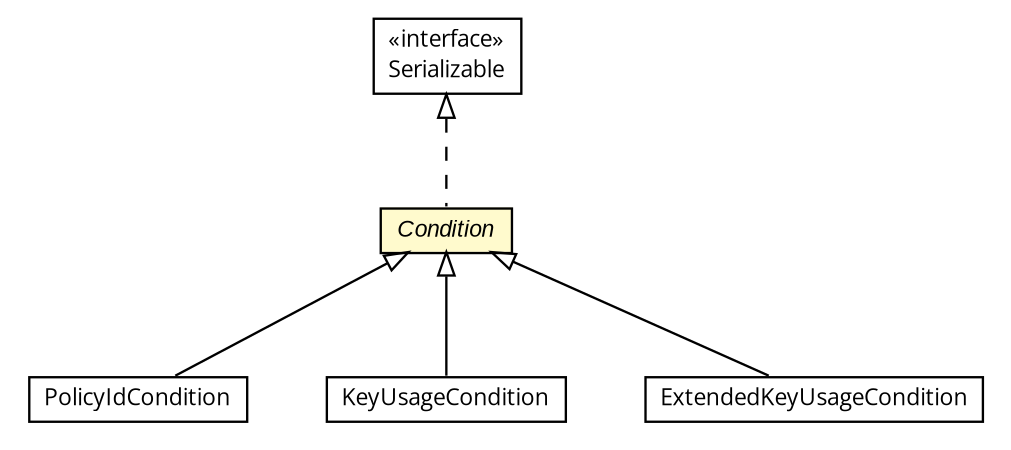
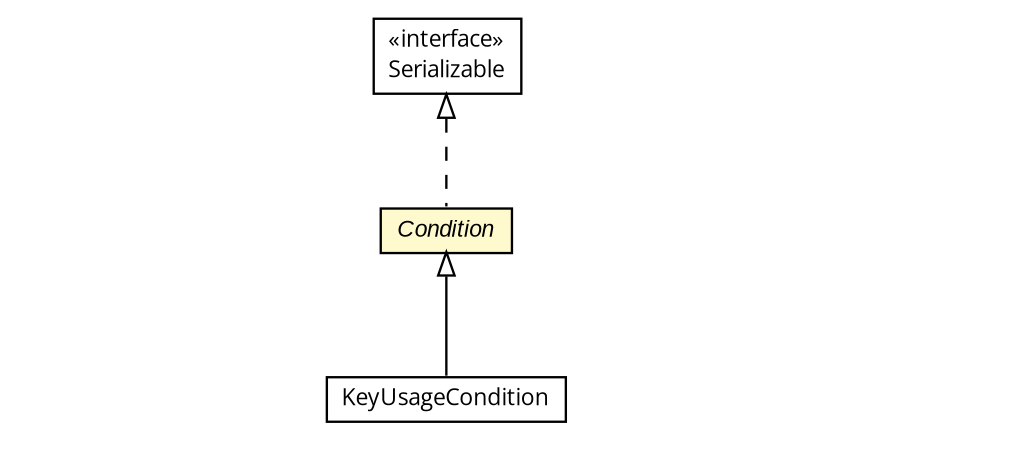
(137, 398) -> none
(814, 398) -> none
